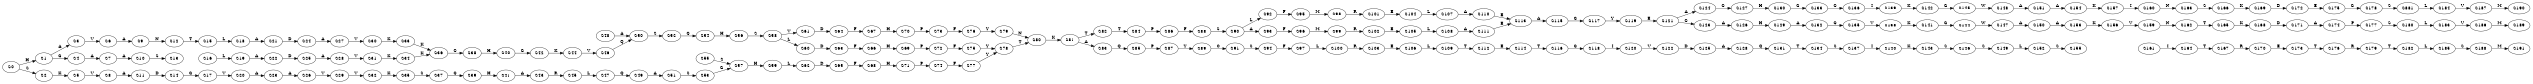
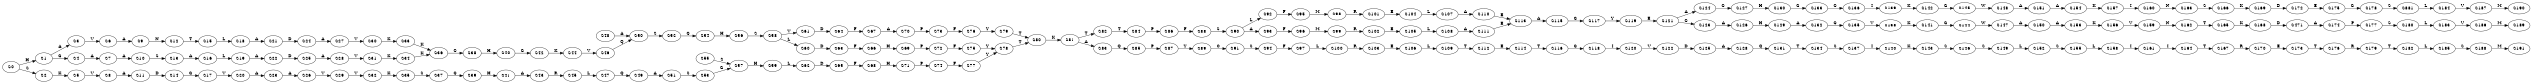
(2297, 25) -> (2297, 25)
(889, 29) -> (889, 29)
(1020, 33) -> (1020, 33)
none -> (2113, 49)
none -> (189, 59)
